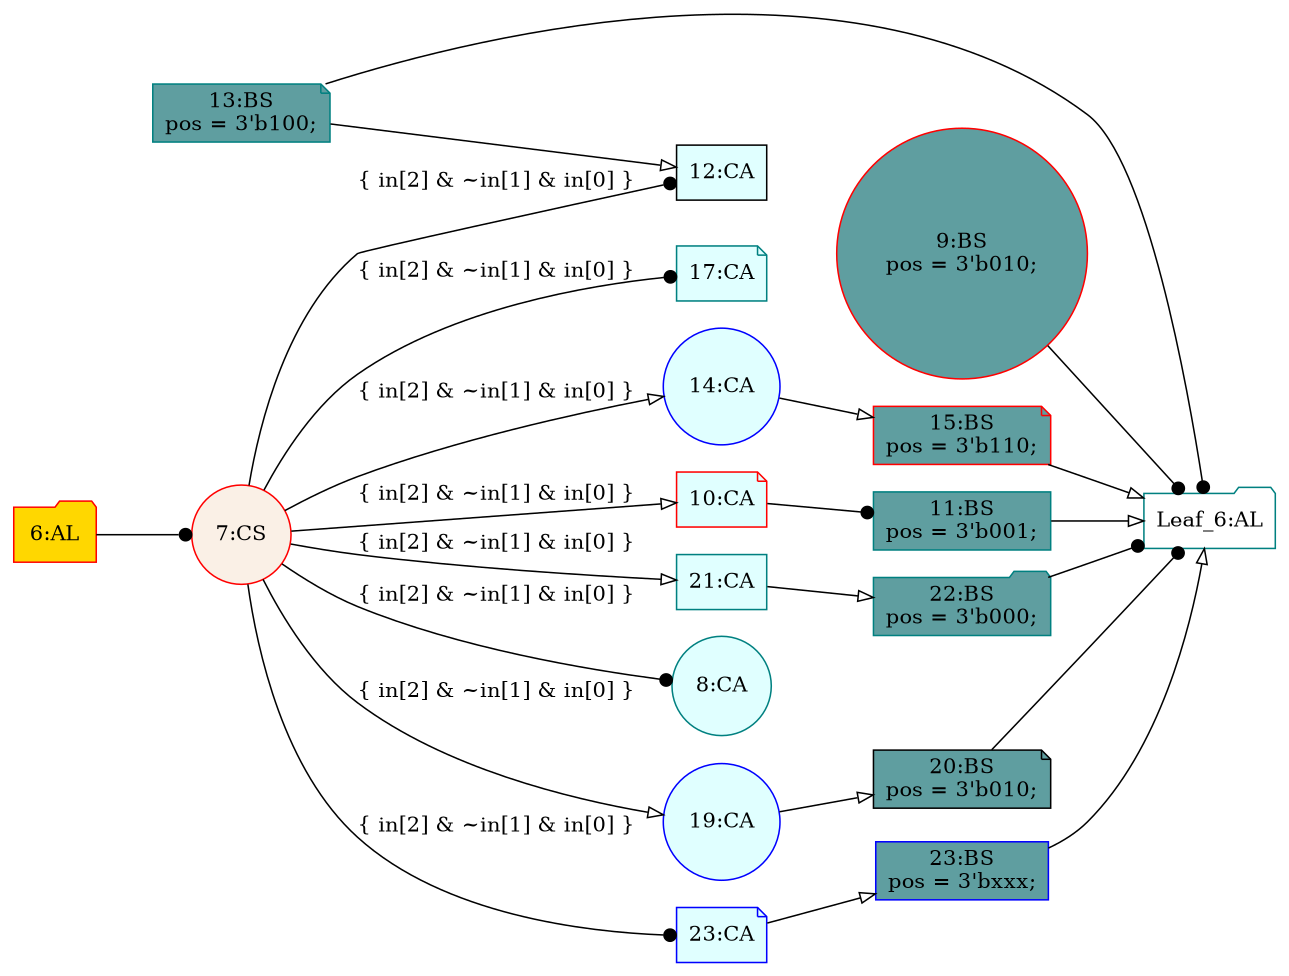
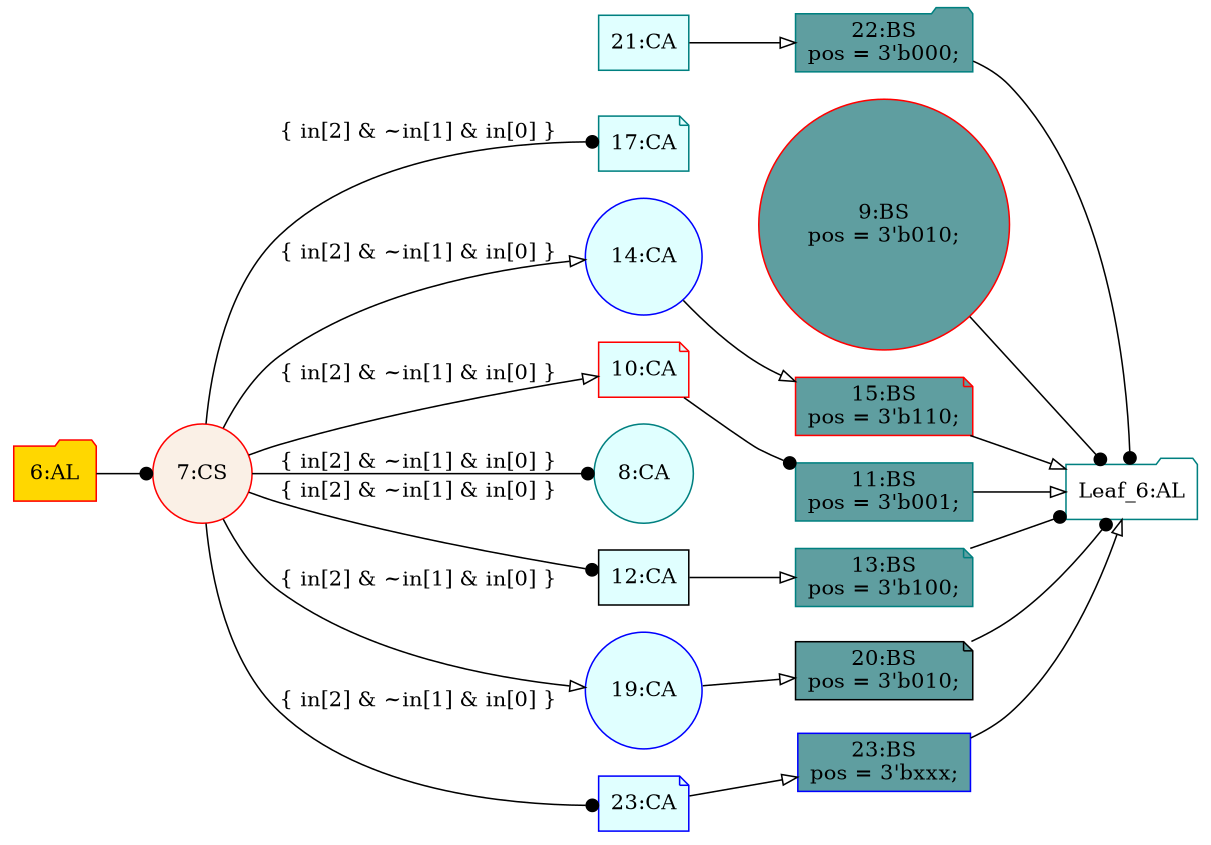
(495, 145) -> (735, 578)
(475, 567) -> none
